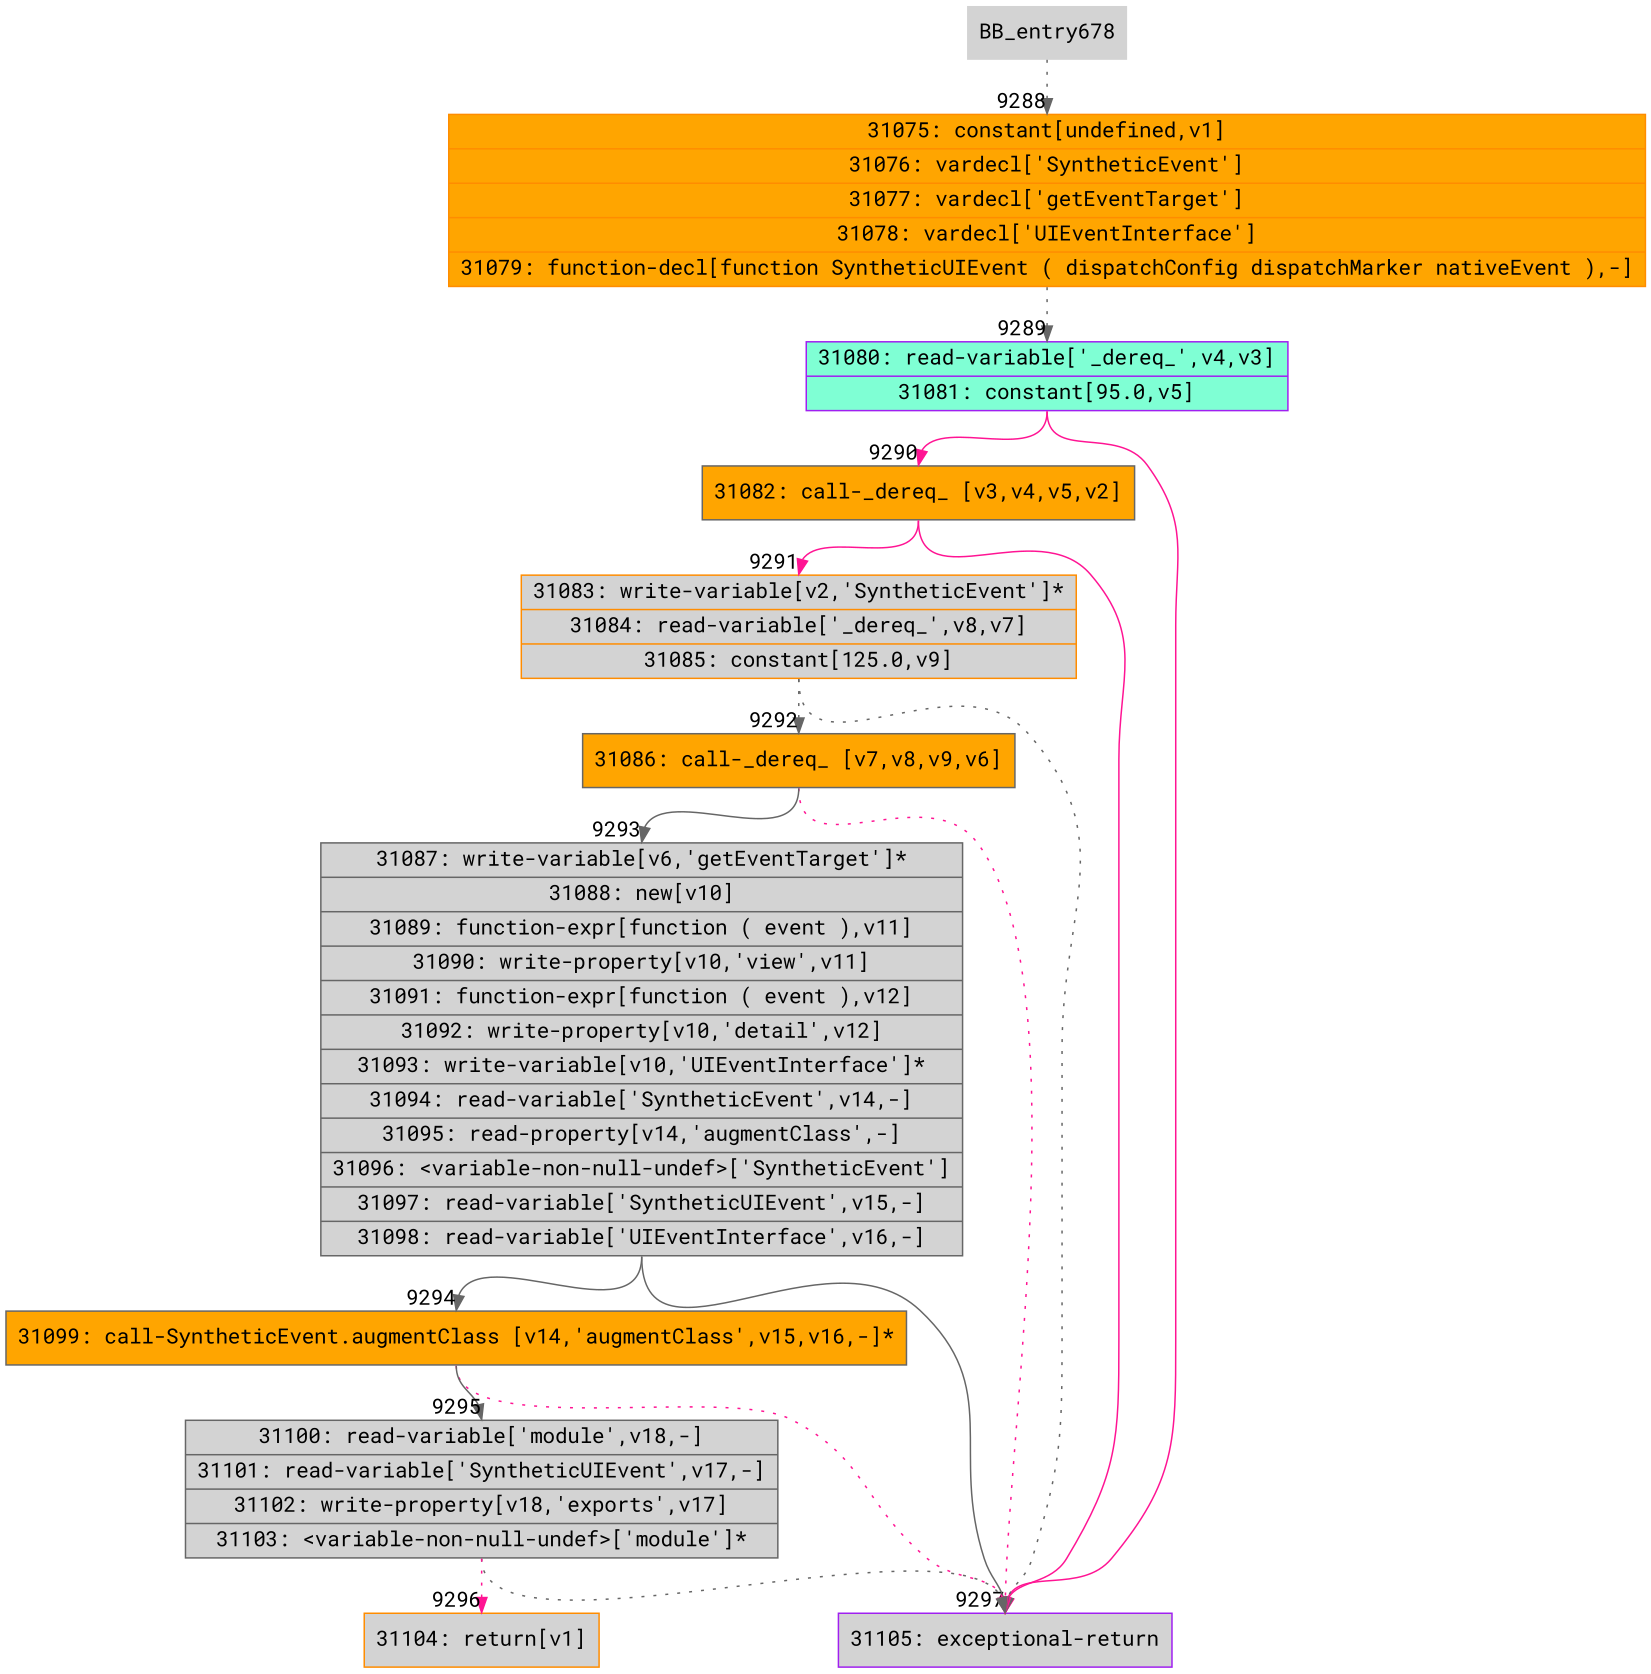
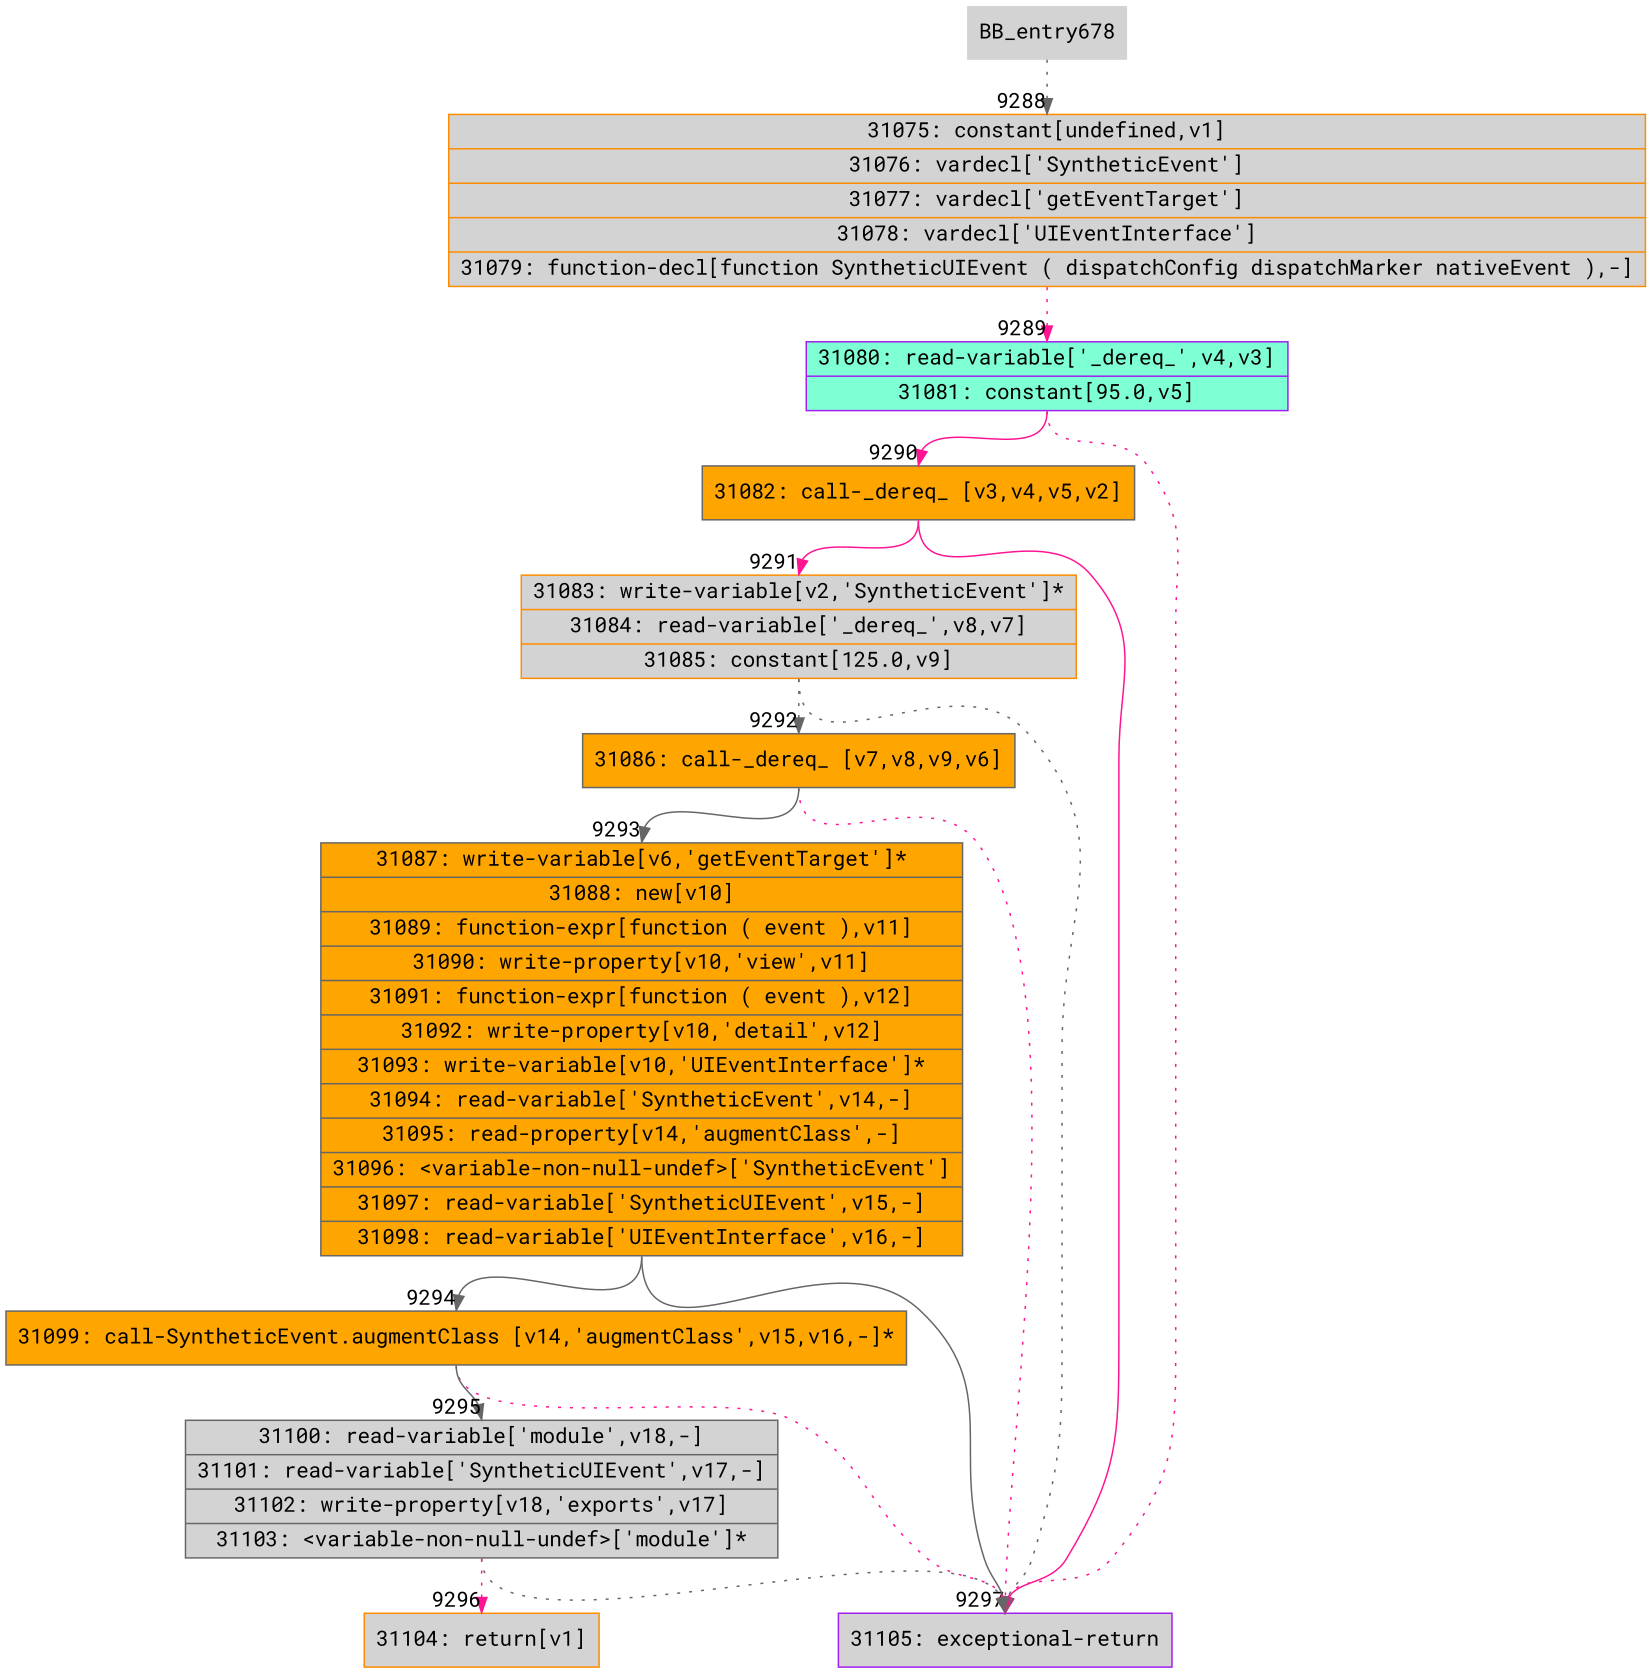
(1047, 200) -> (1047, 200)
(1047, 307) -> (1047, 307)
(1176, 1012) -> (1176, 1012)
(642, 1049) -> (642, 1049)
